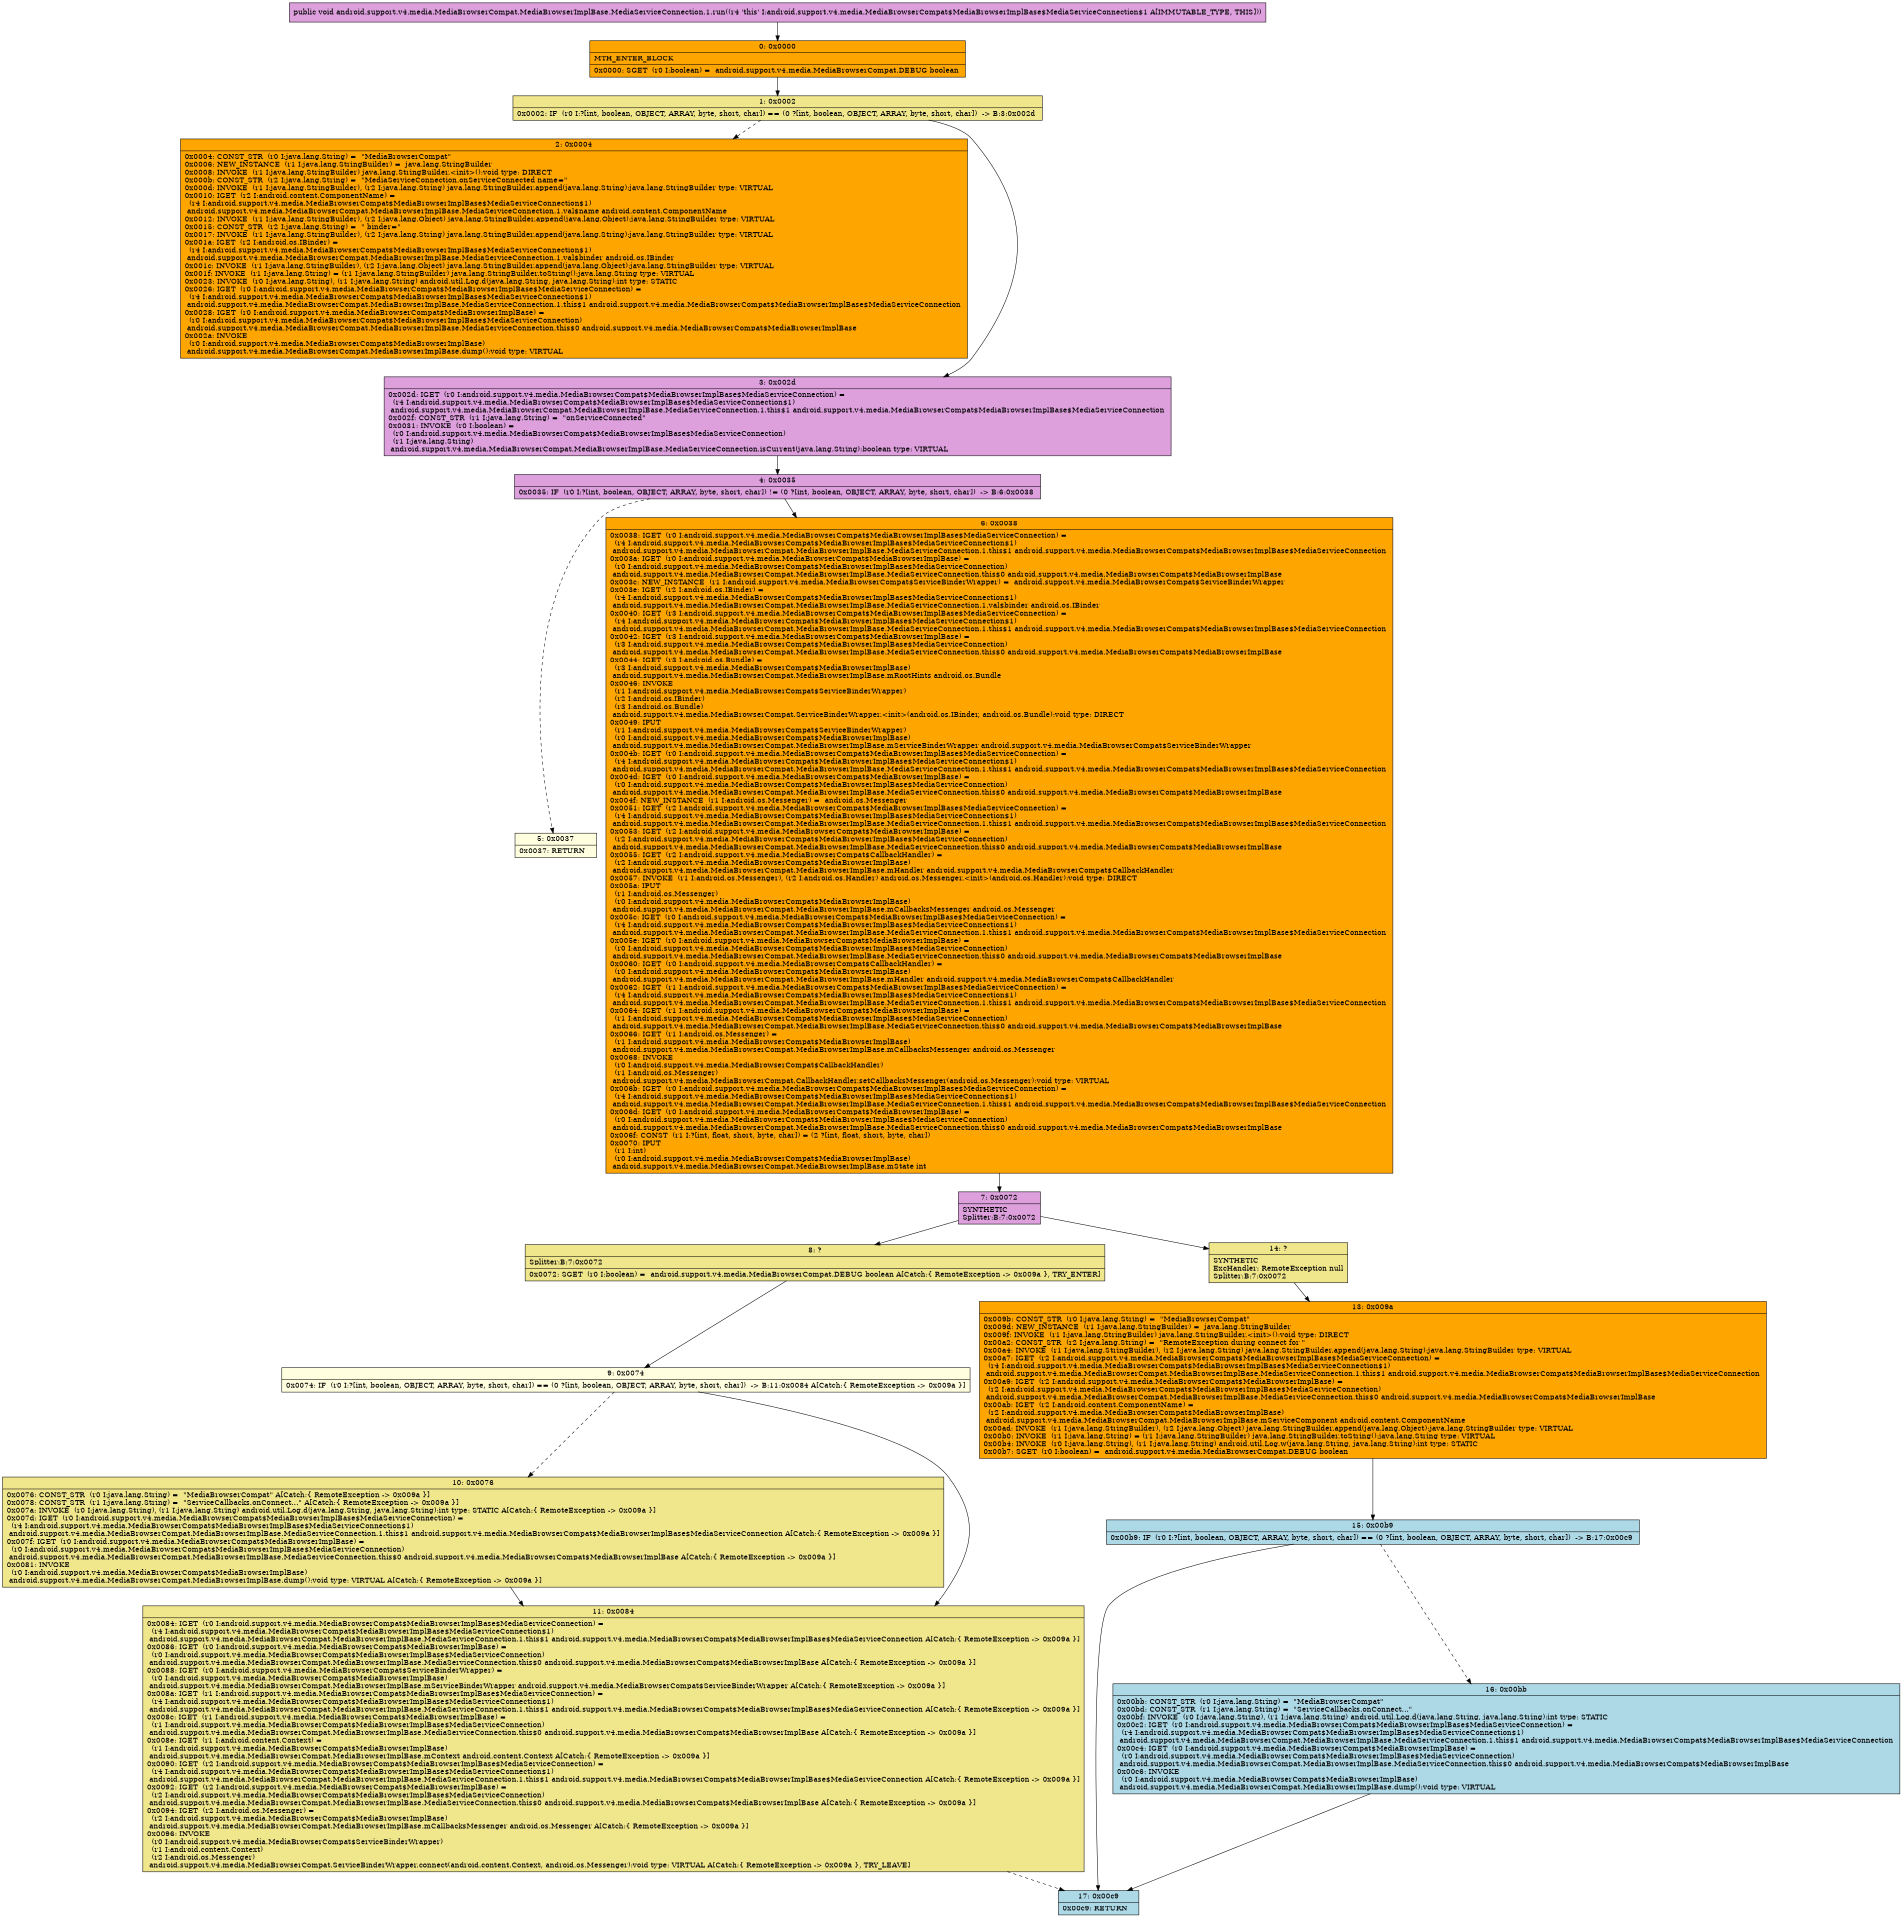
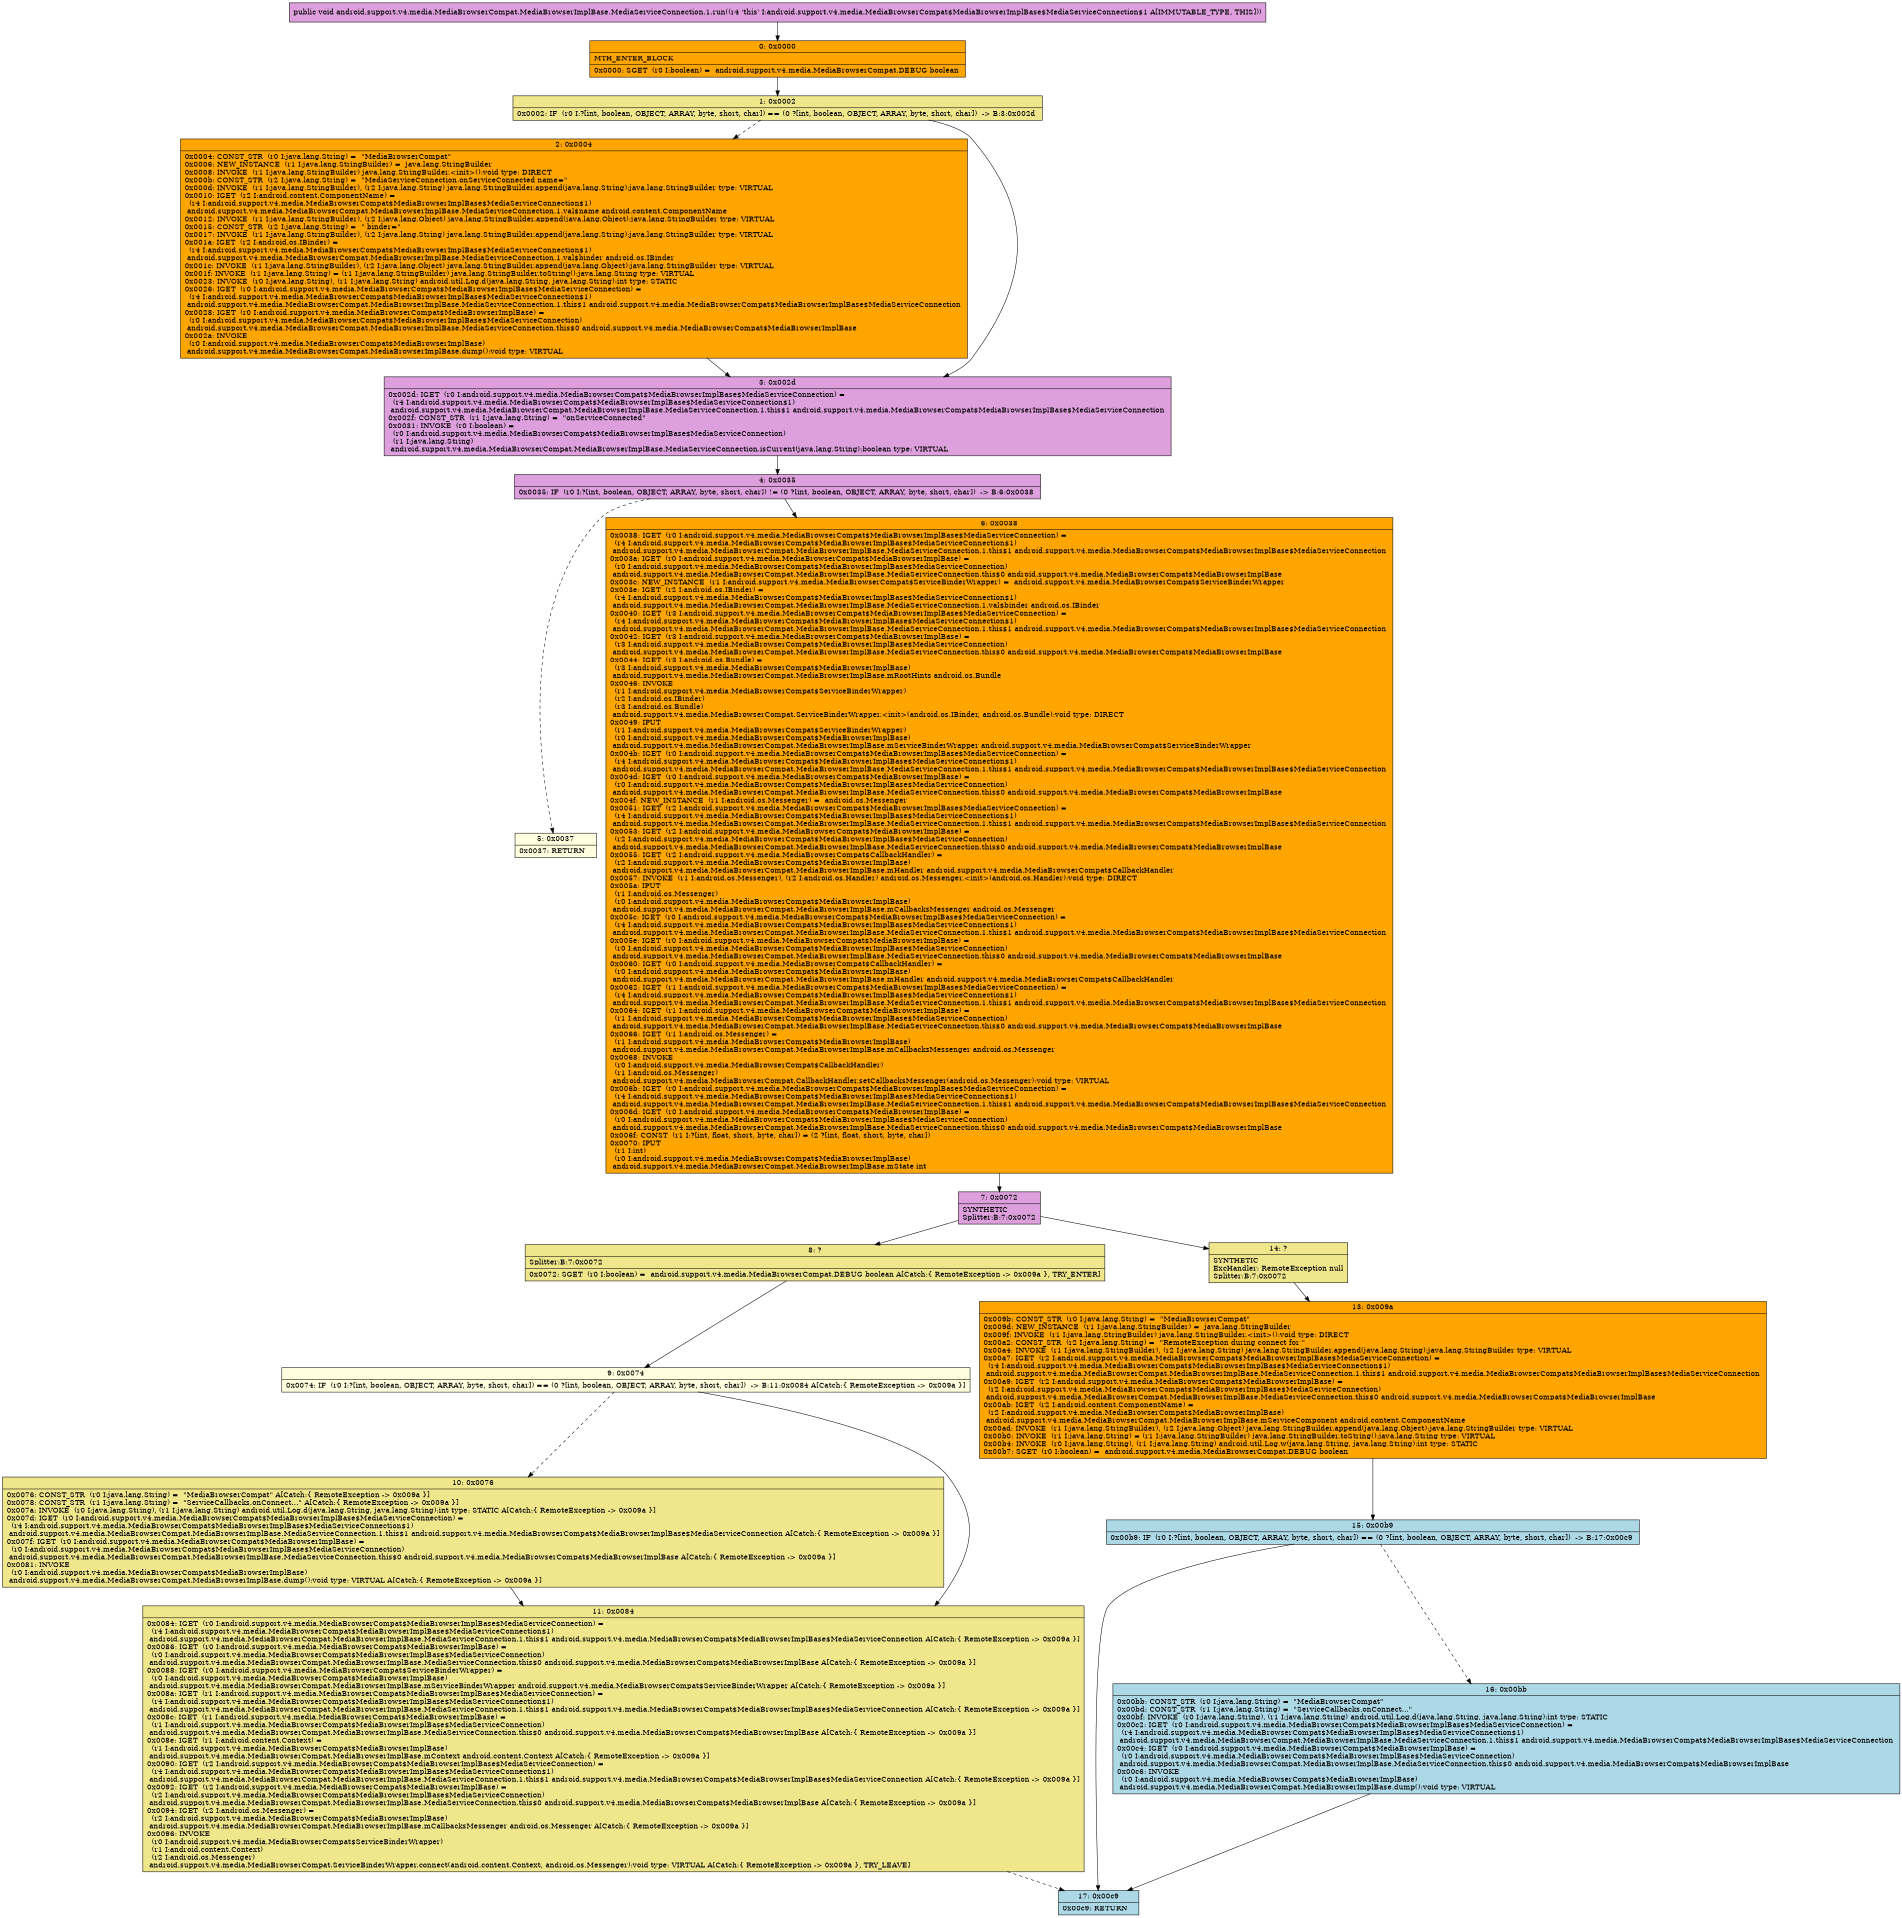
none -> (717, 366)
